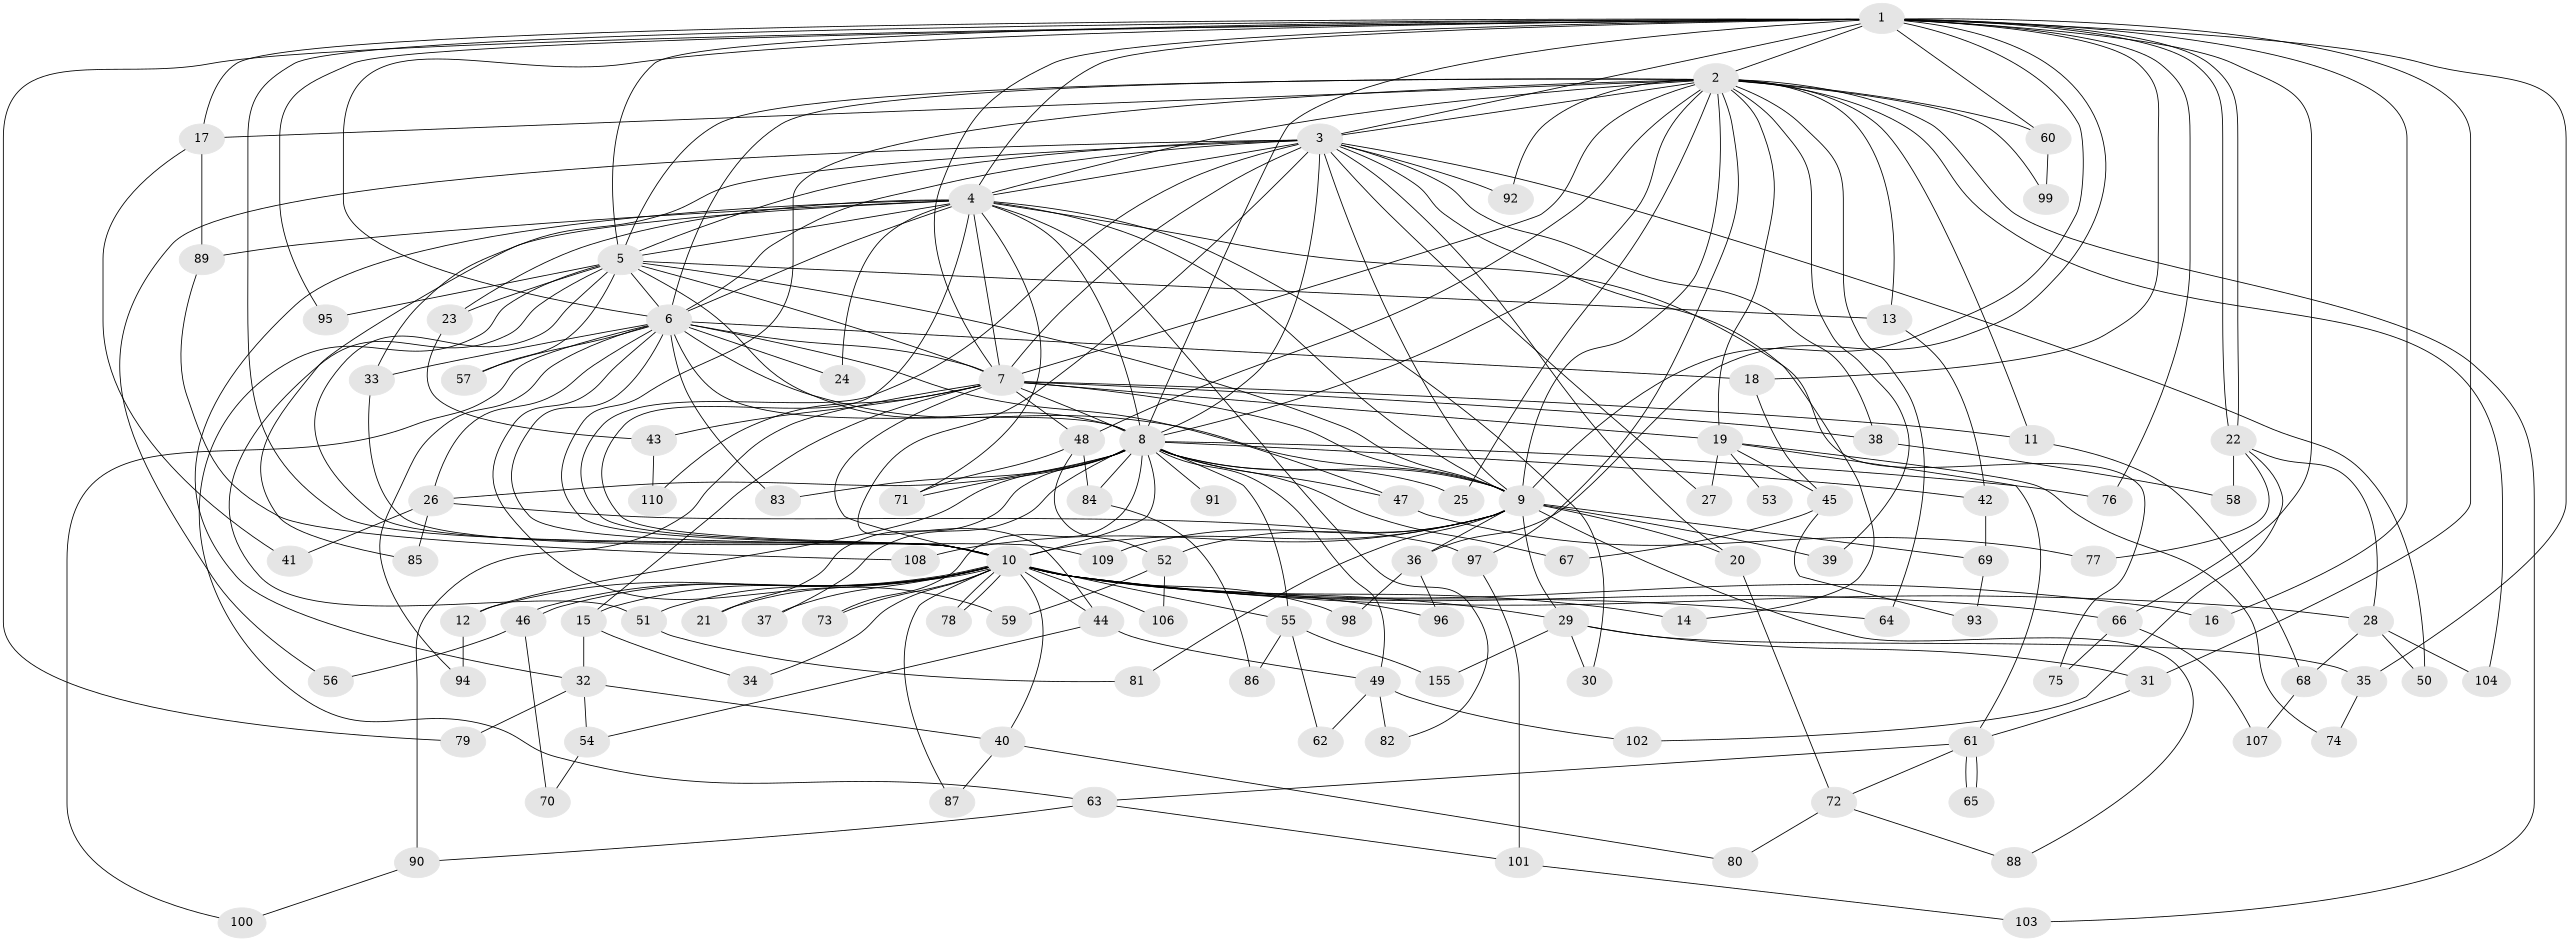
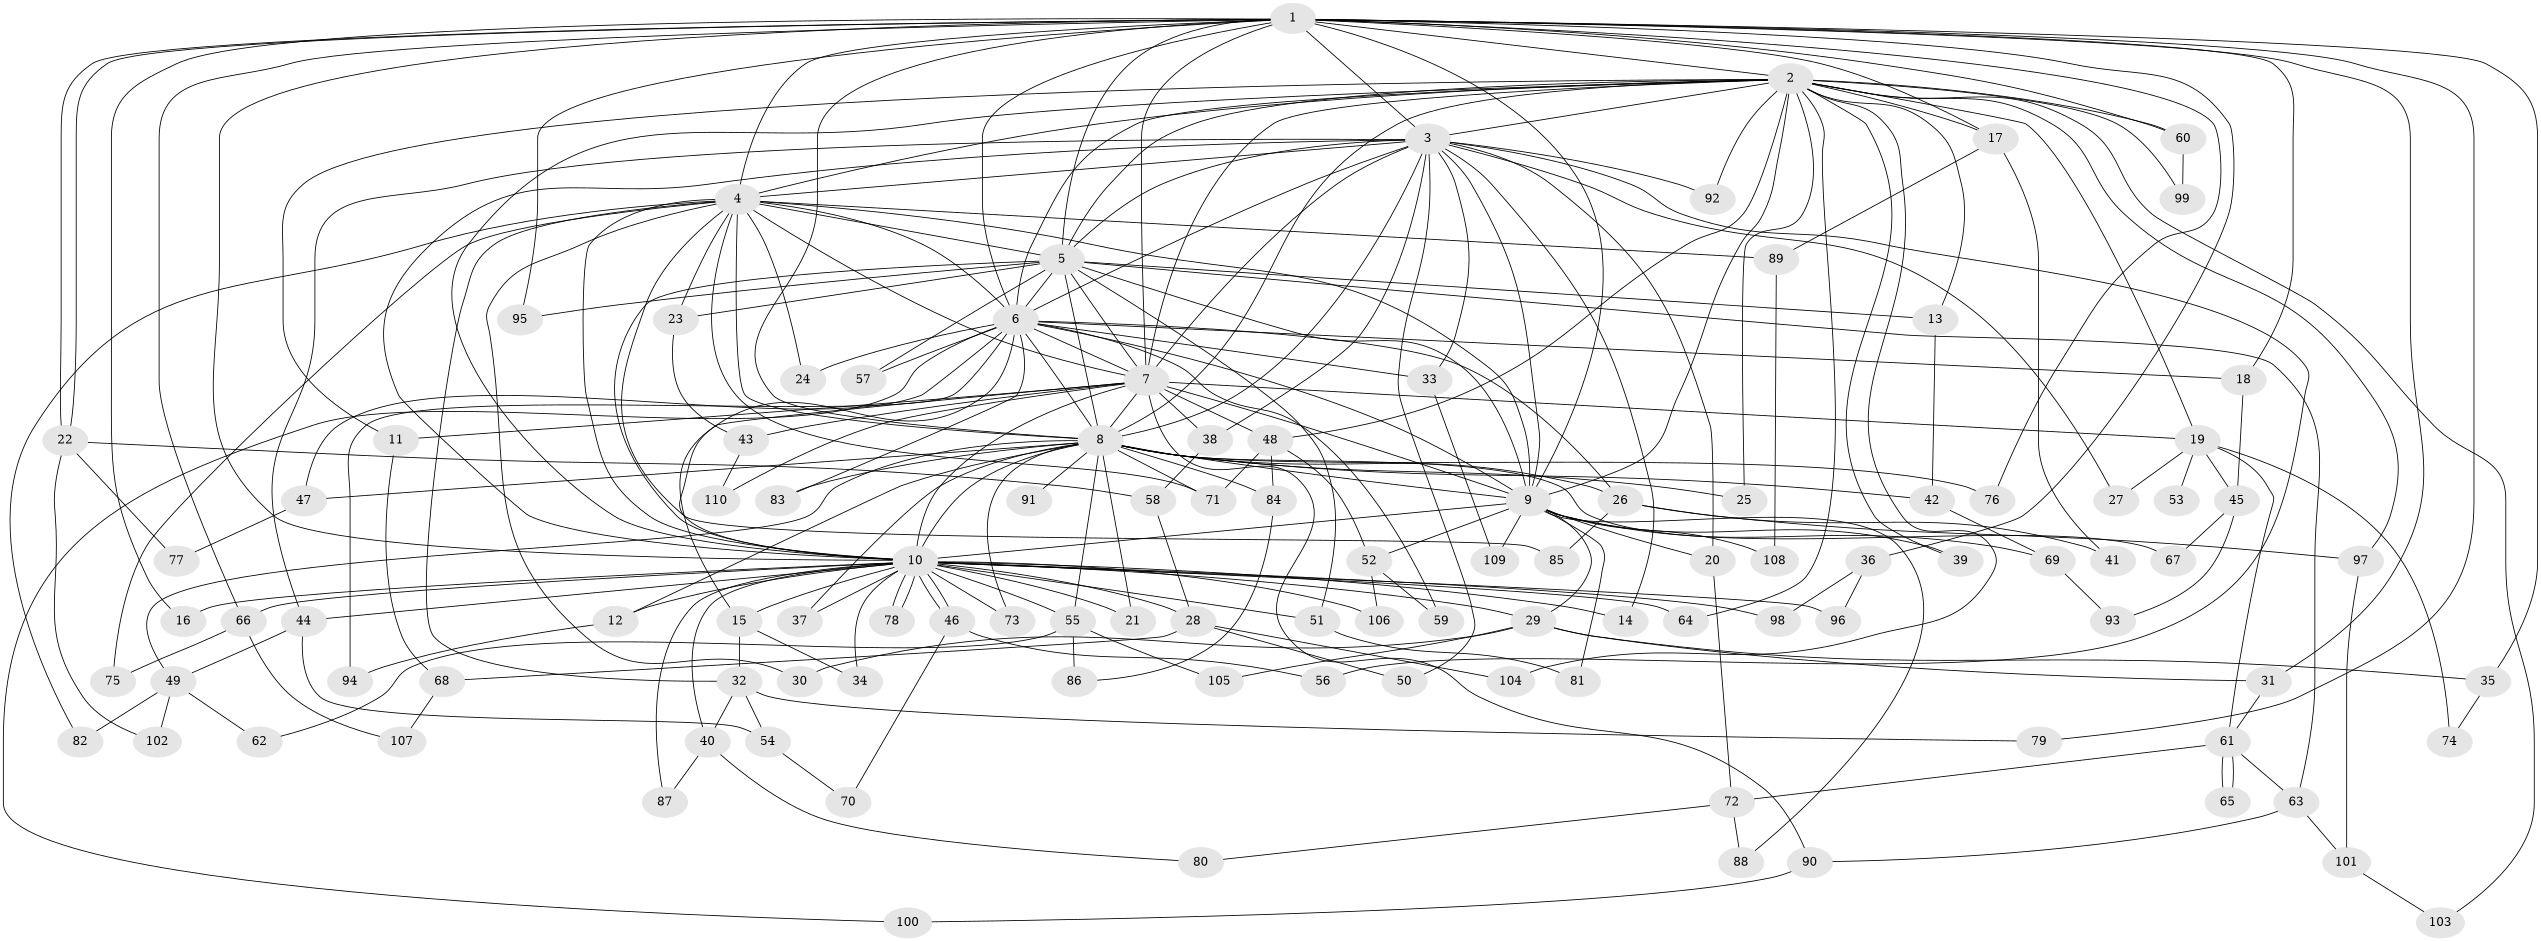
(2359, 491) -> (1173, 561)
(1468, 531) -> none
(1440, 682) -> (1219, 682)
